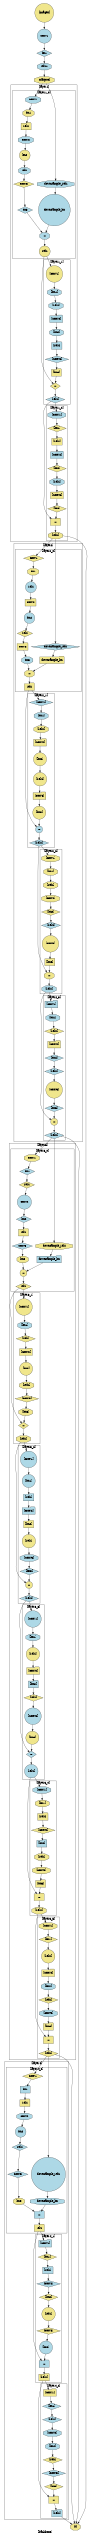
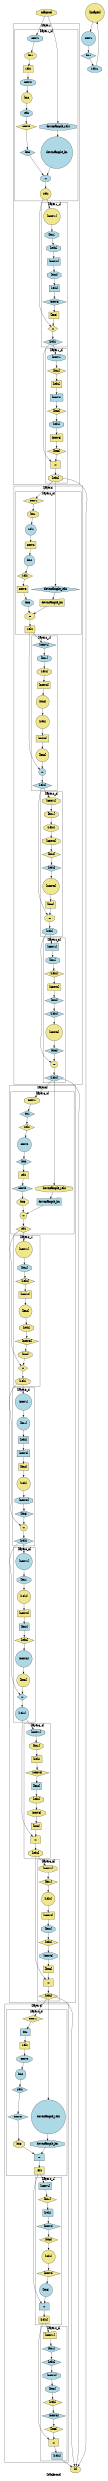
(44, 72) -> (99, 45)
